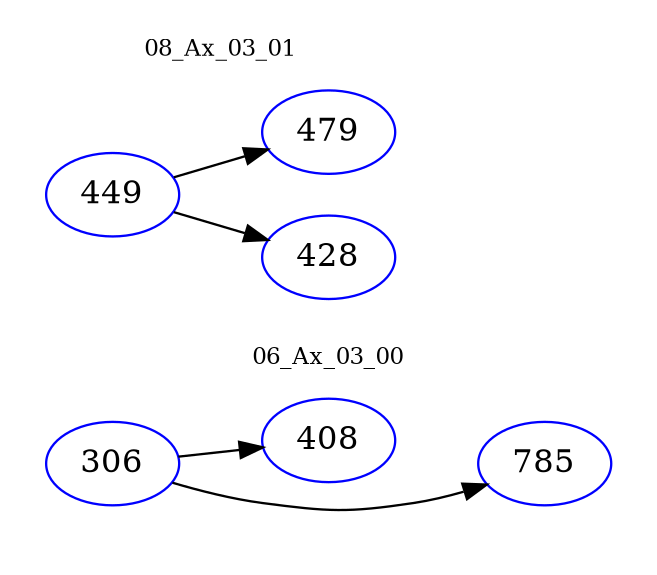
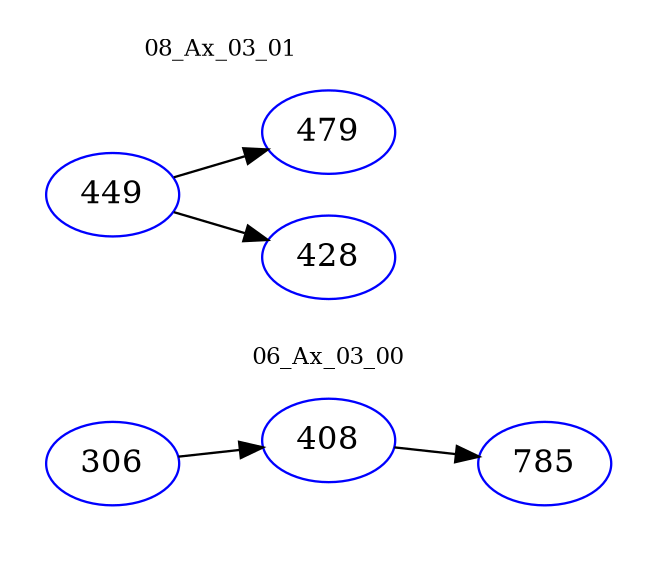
(318, 509) -> (425, 451)
